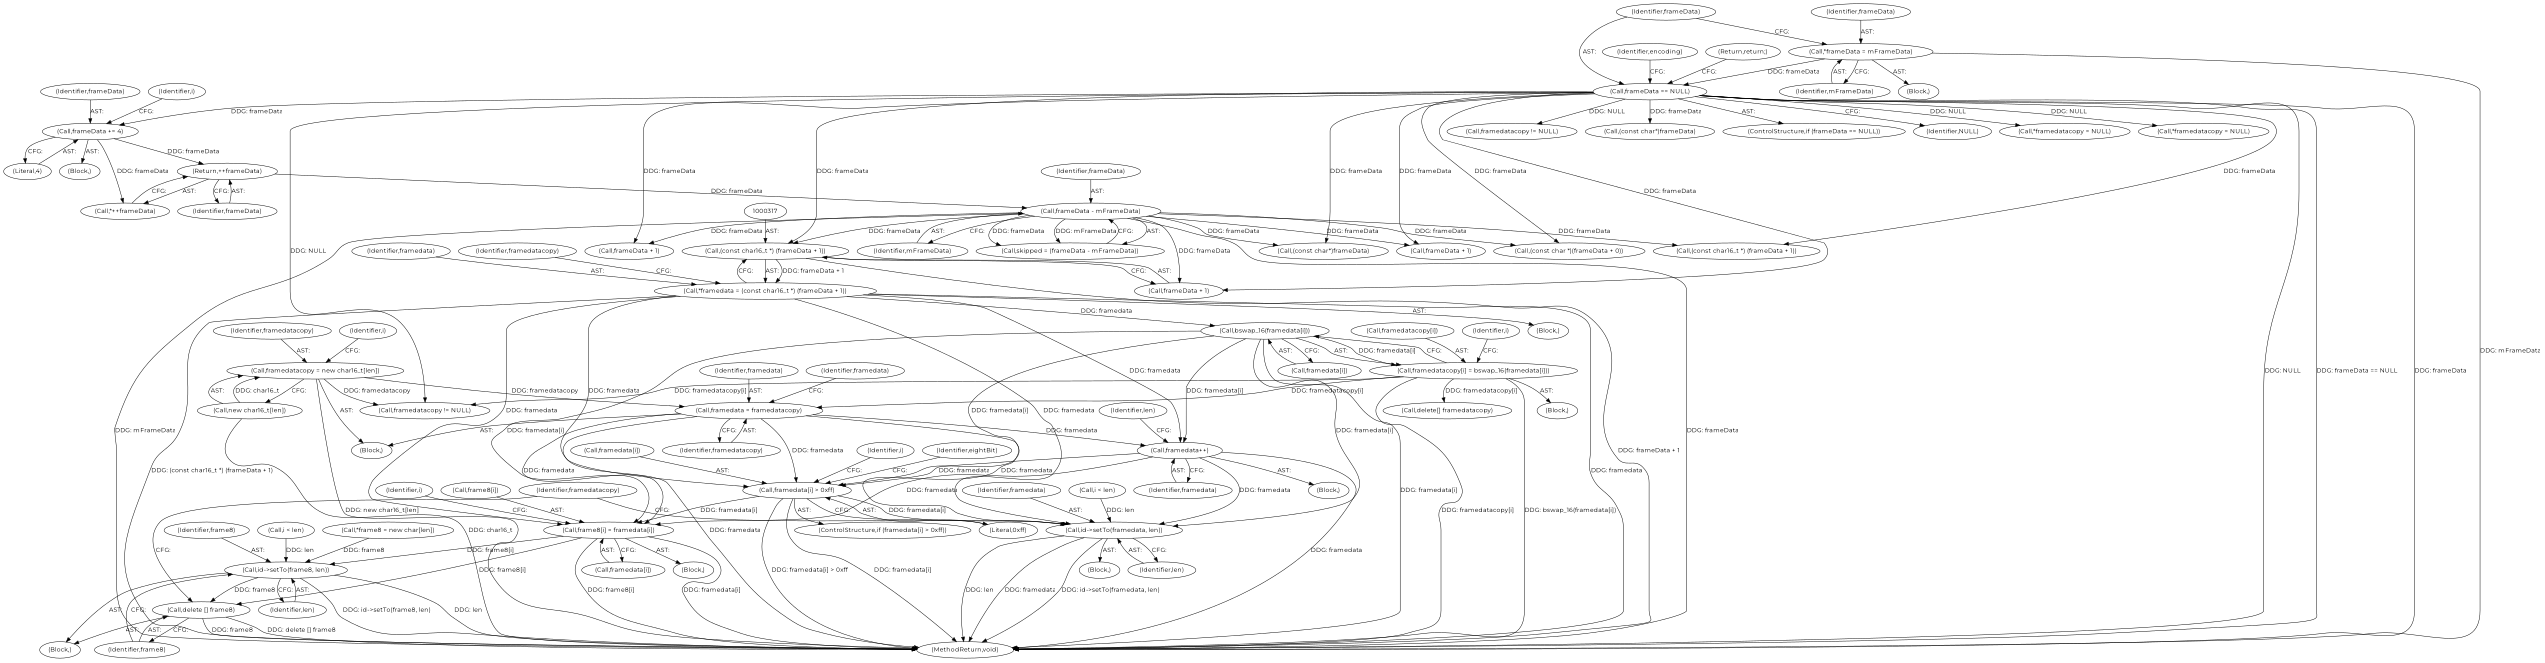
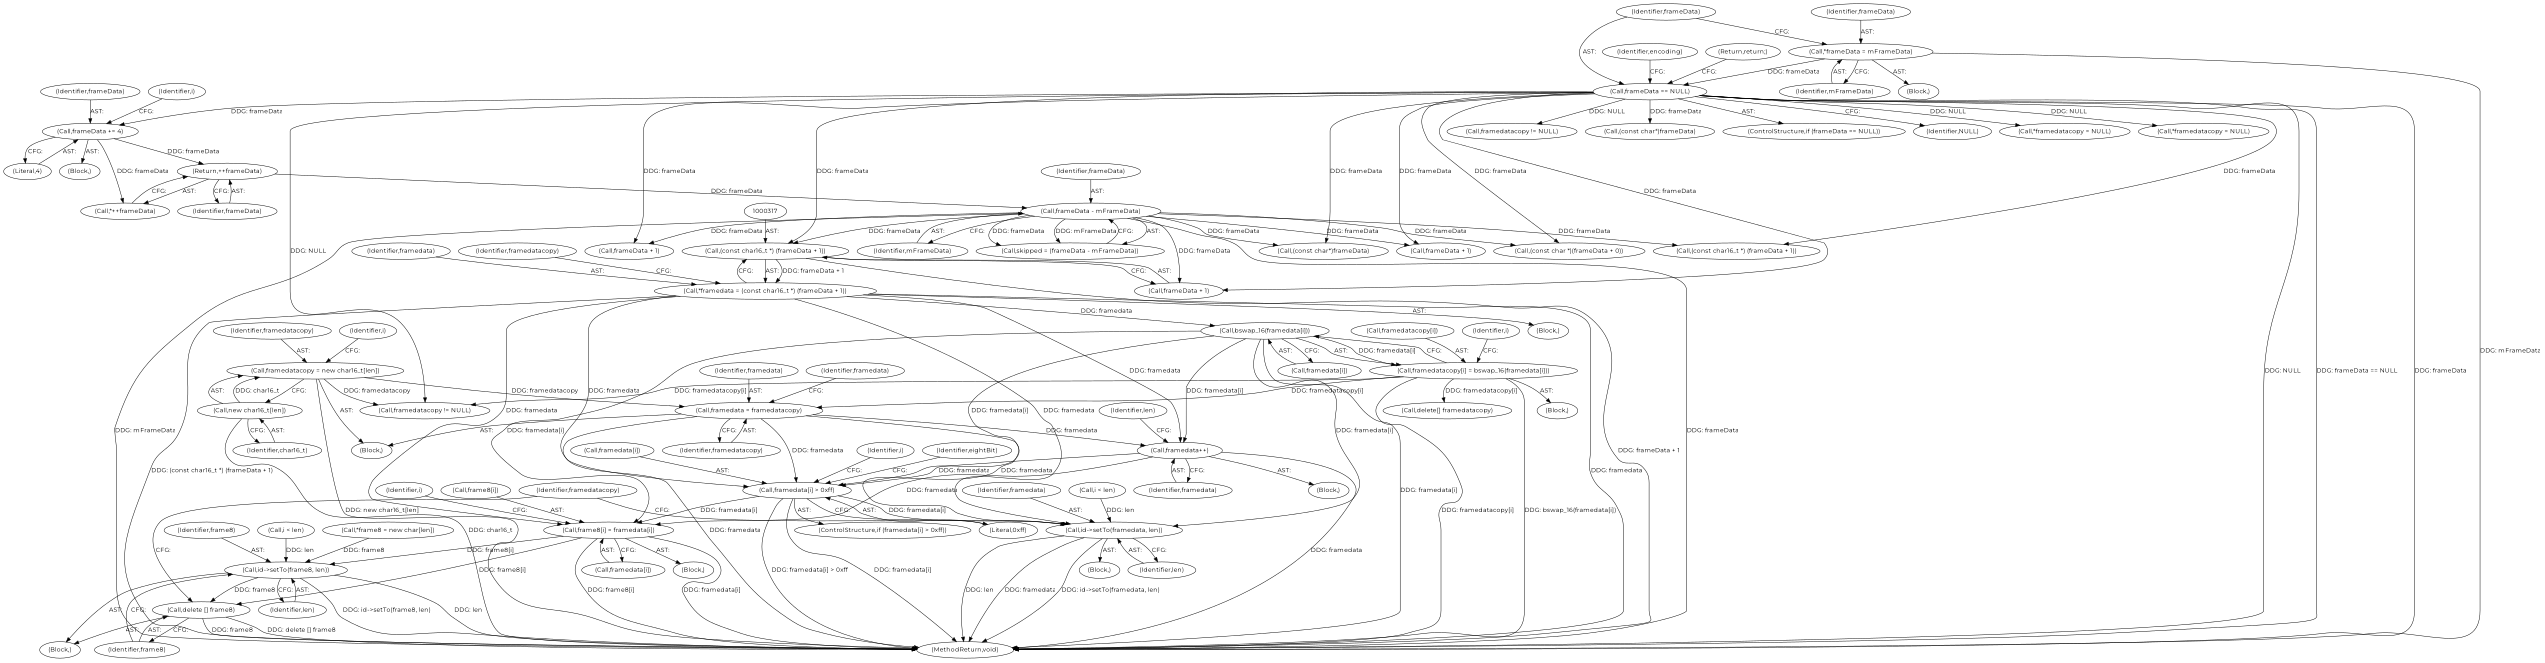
none -> (277, 451)
(523, 467) -> none
(1231, 503) -> none
